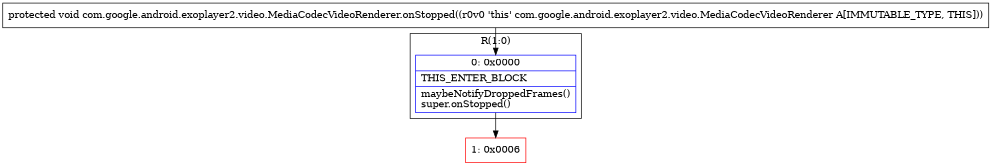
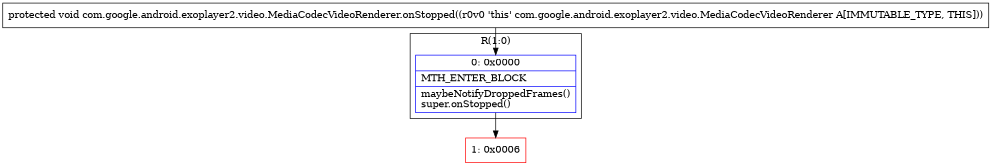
(474, 78) -> (474, 78)
